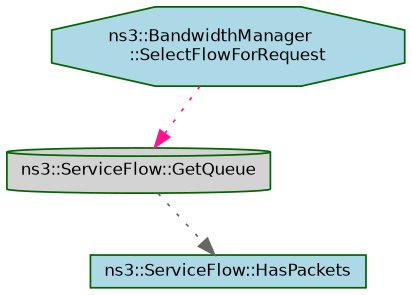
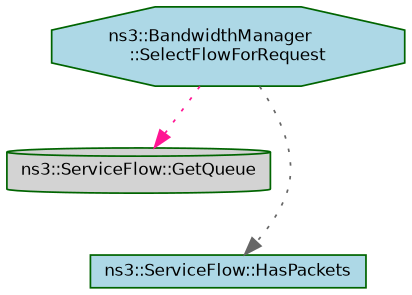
(180, 218) -> (291, 165)
